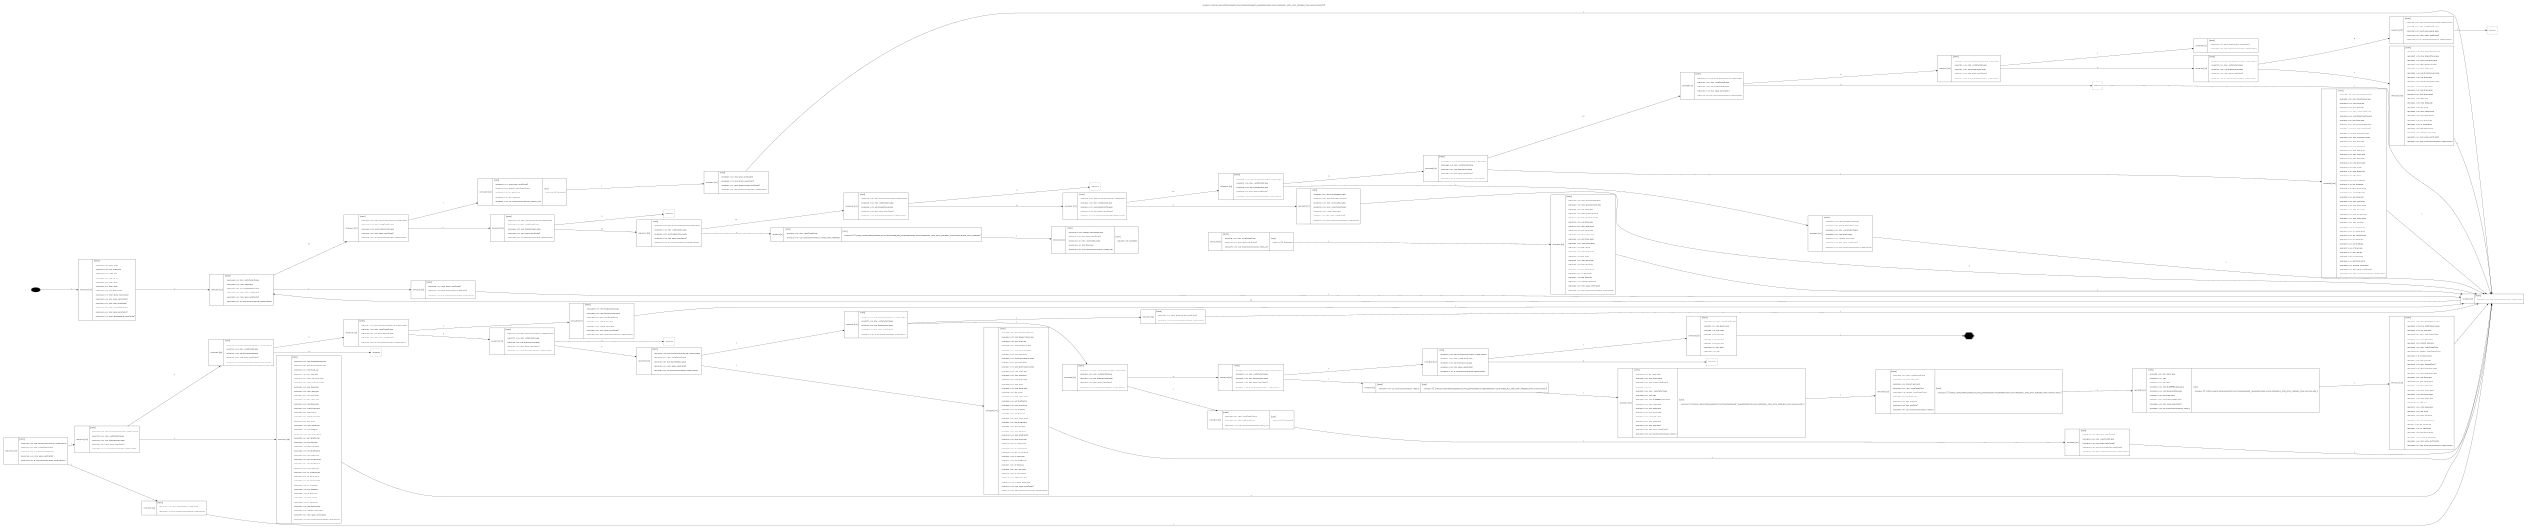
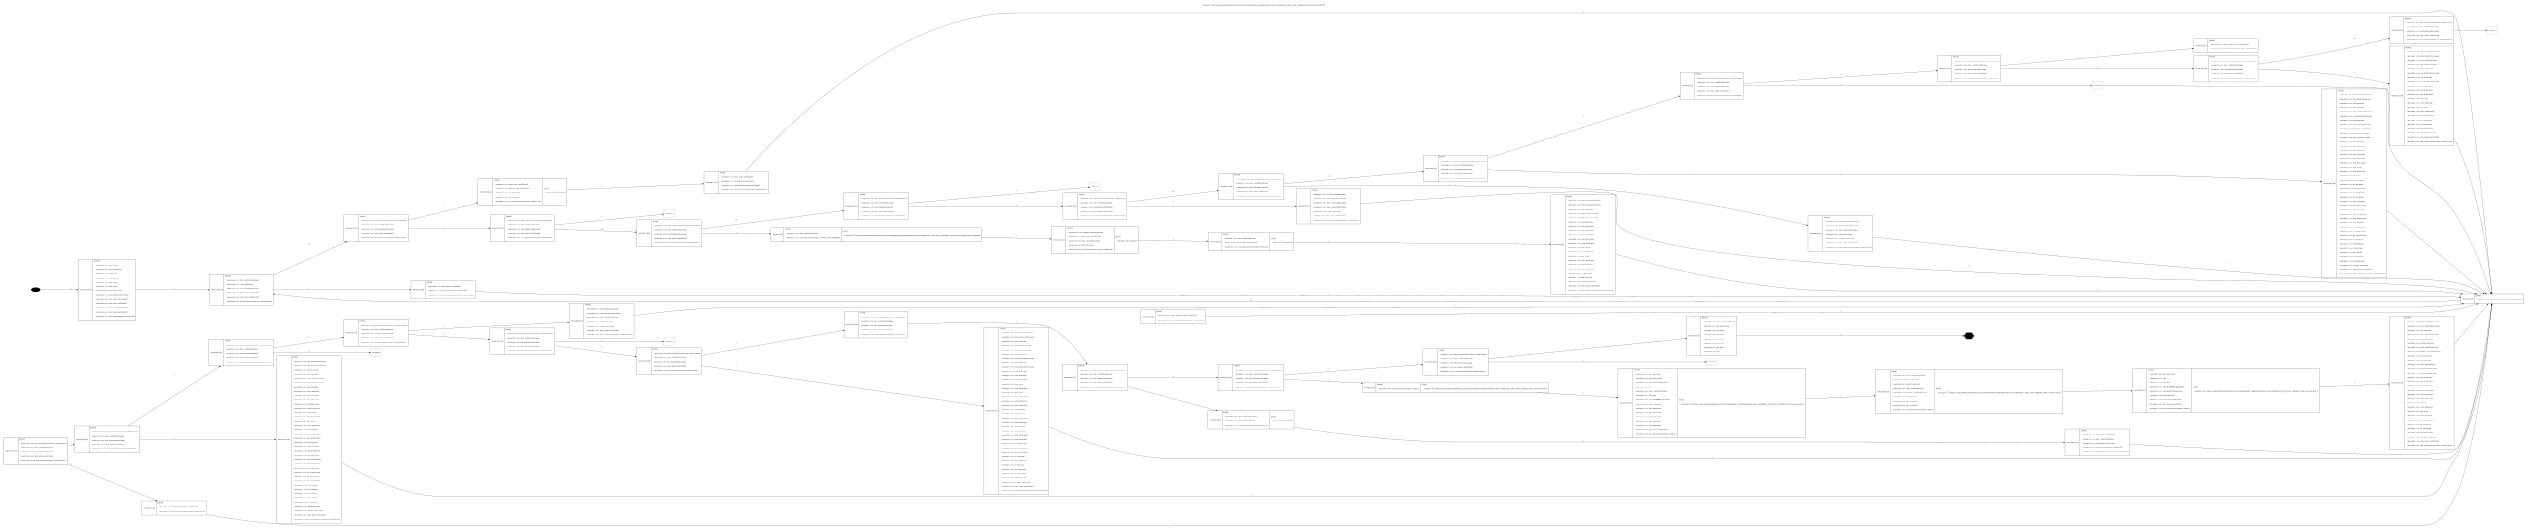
none -> (1173, 241)
(1024, 319) -> none
